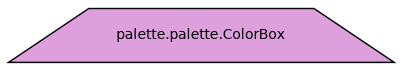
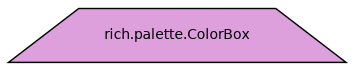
(201, 35) -> (177, 35)
